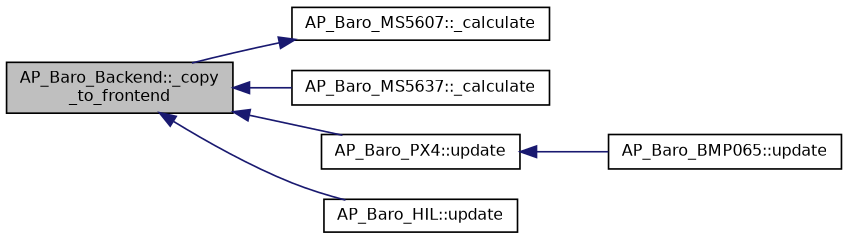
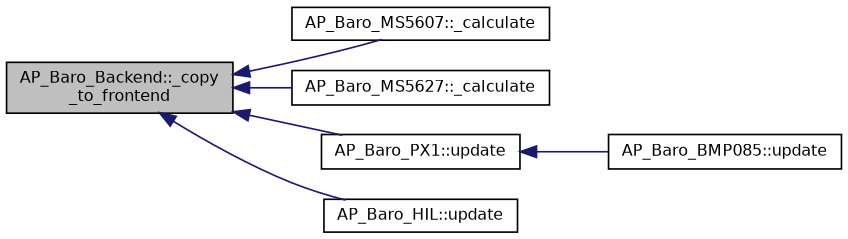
(235, 52) -> (316, 57)
(421, 88) -> (421, 88)
(421, 152) -> (421, 152)
(725, 152) -> (725, 152)
